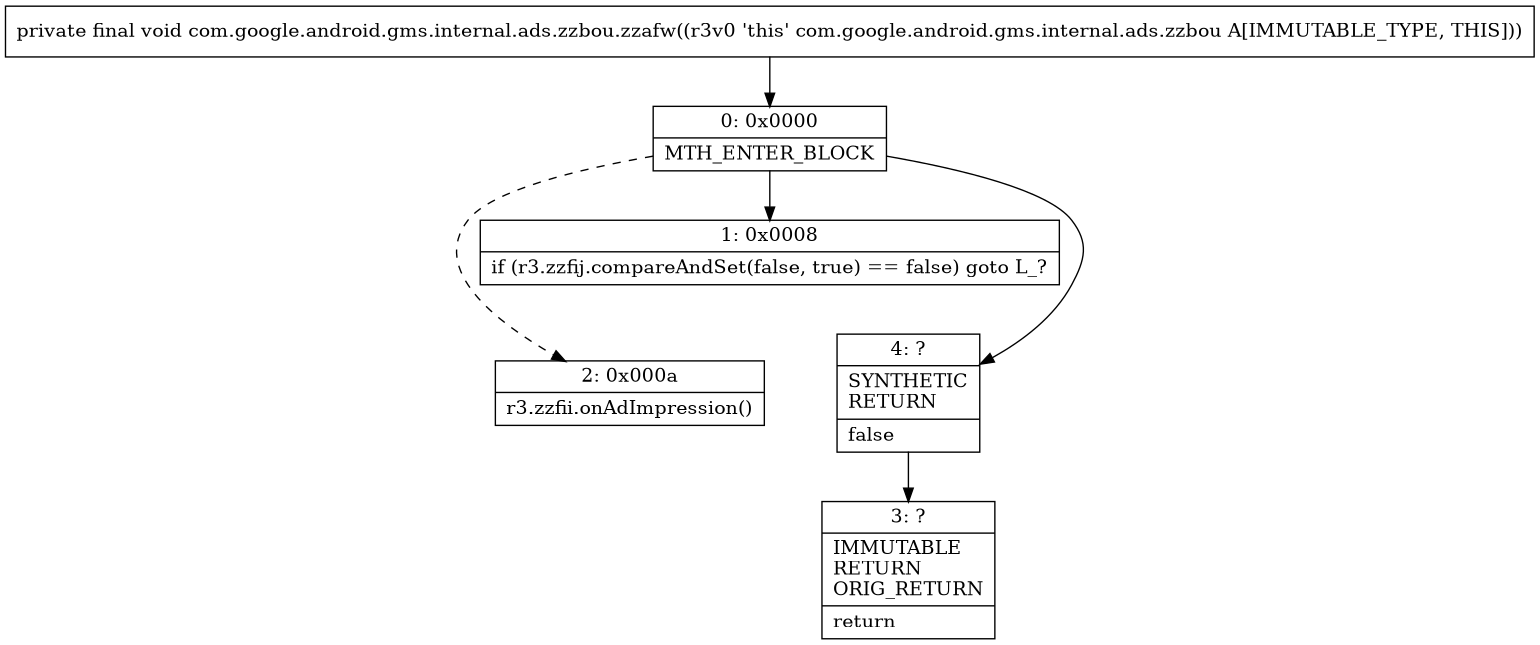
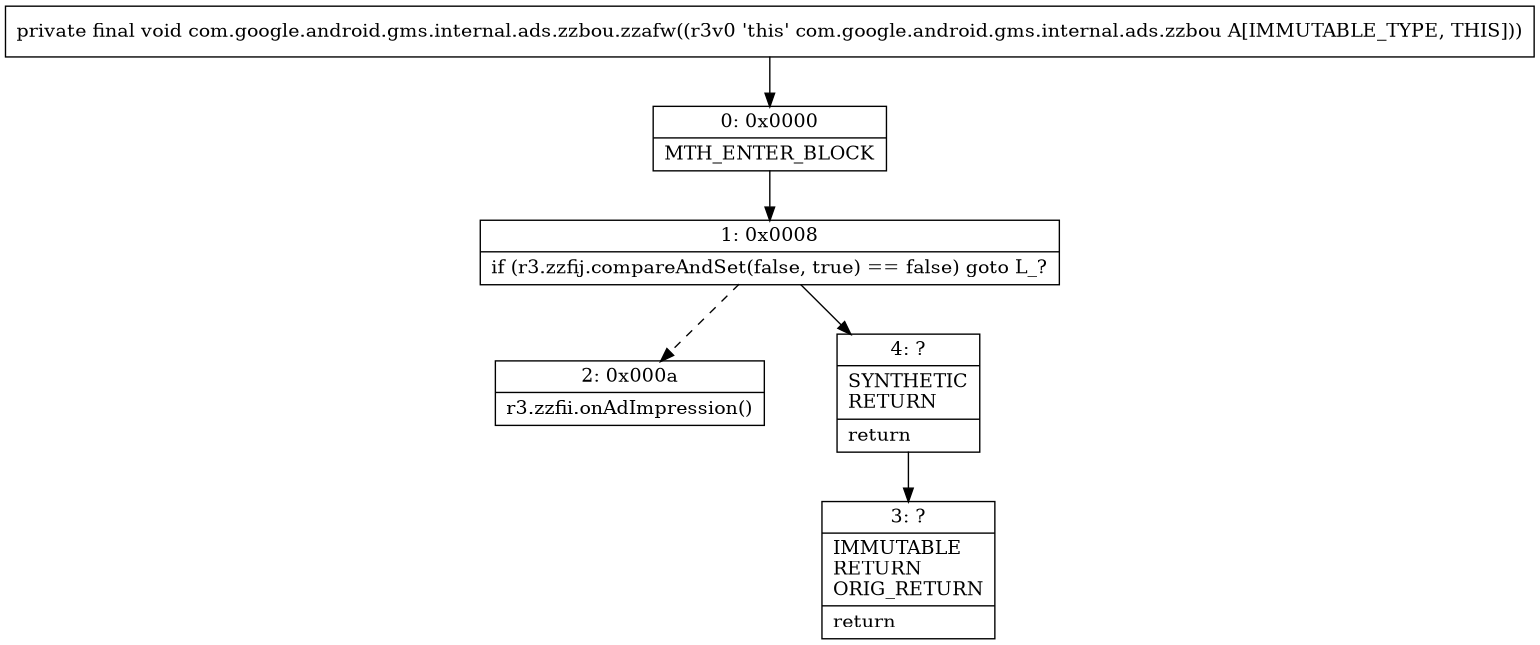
(474, 214) -> (705, 318)
(1065, 214) -> (821, 305)
(871, 435) -> (880, 435)
